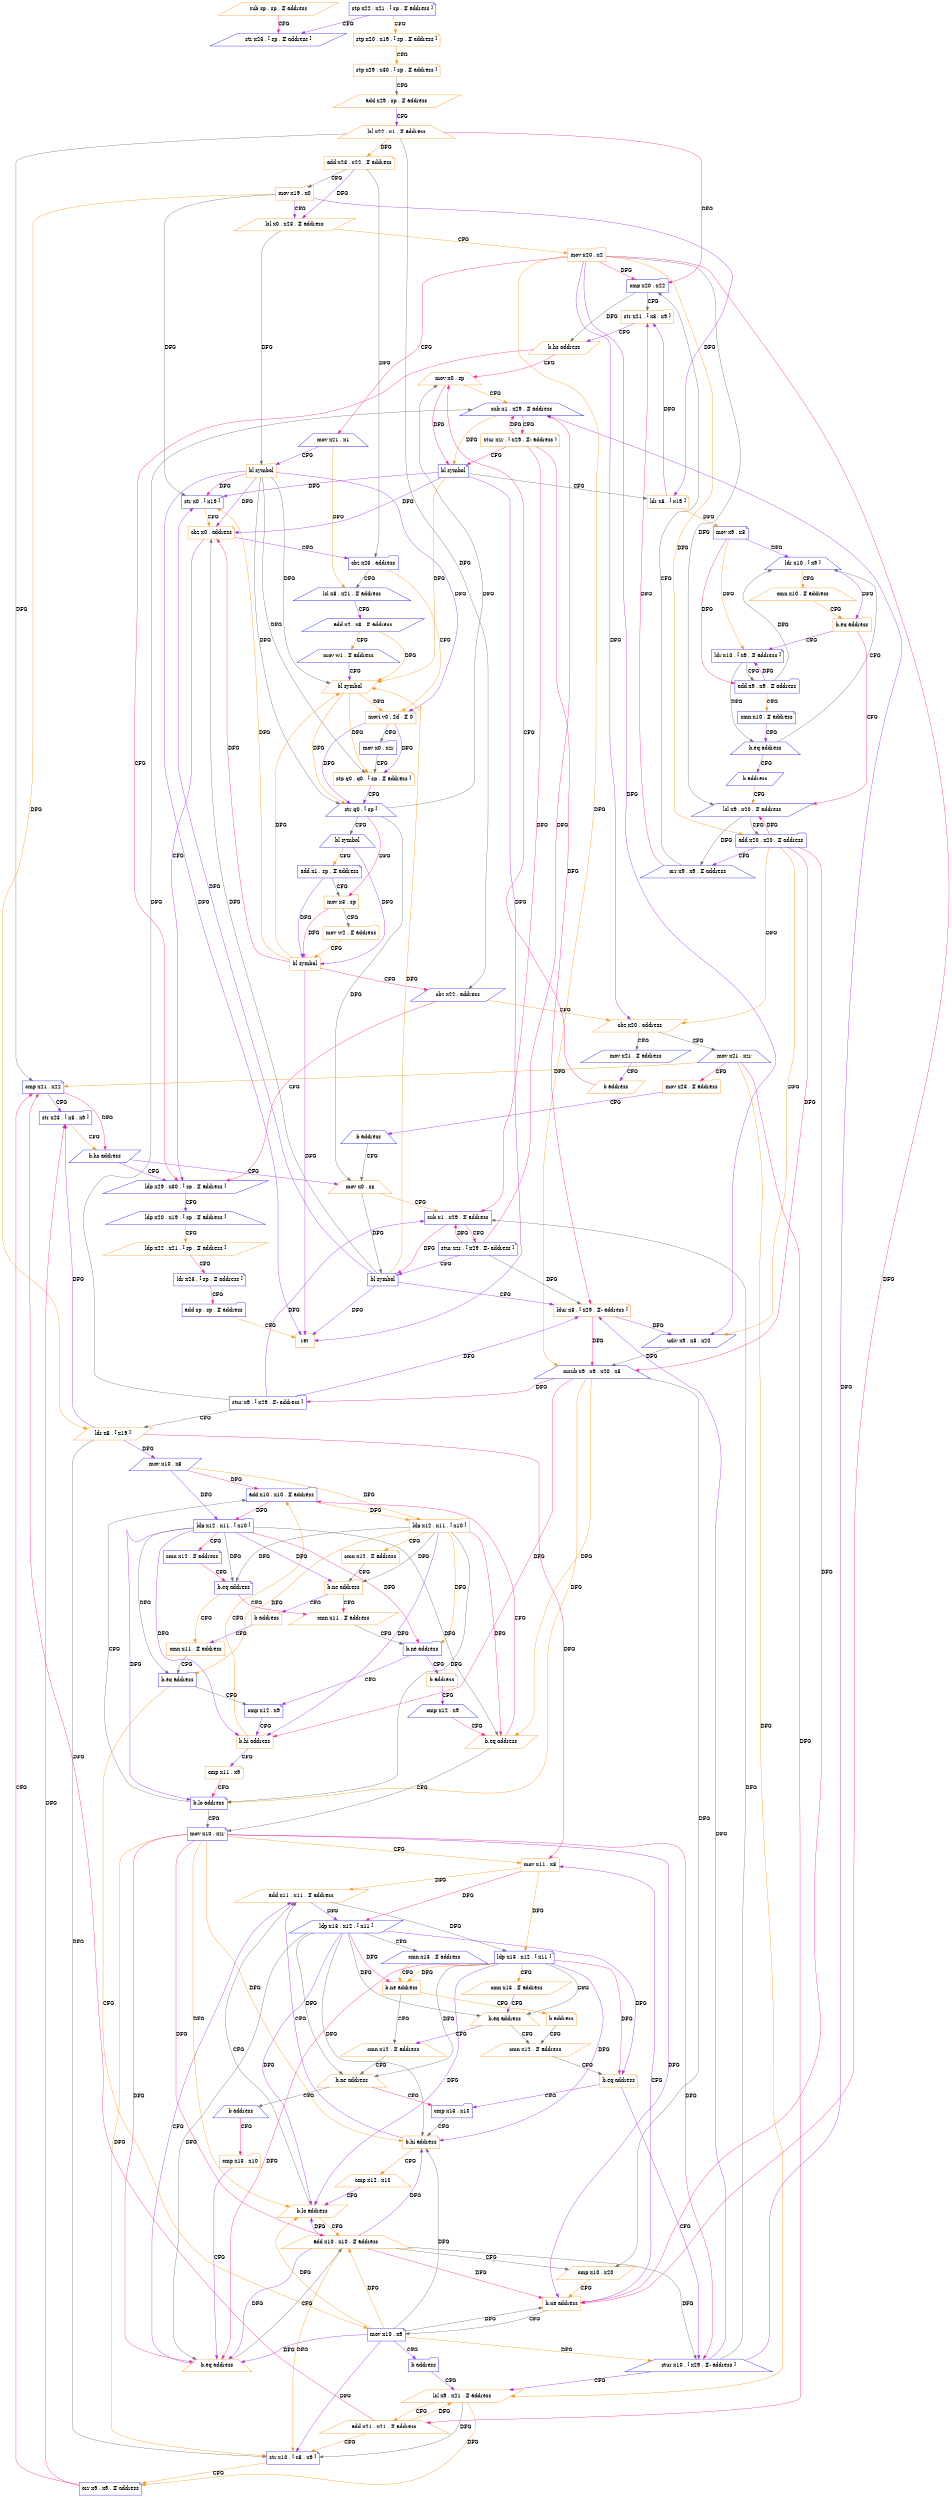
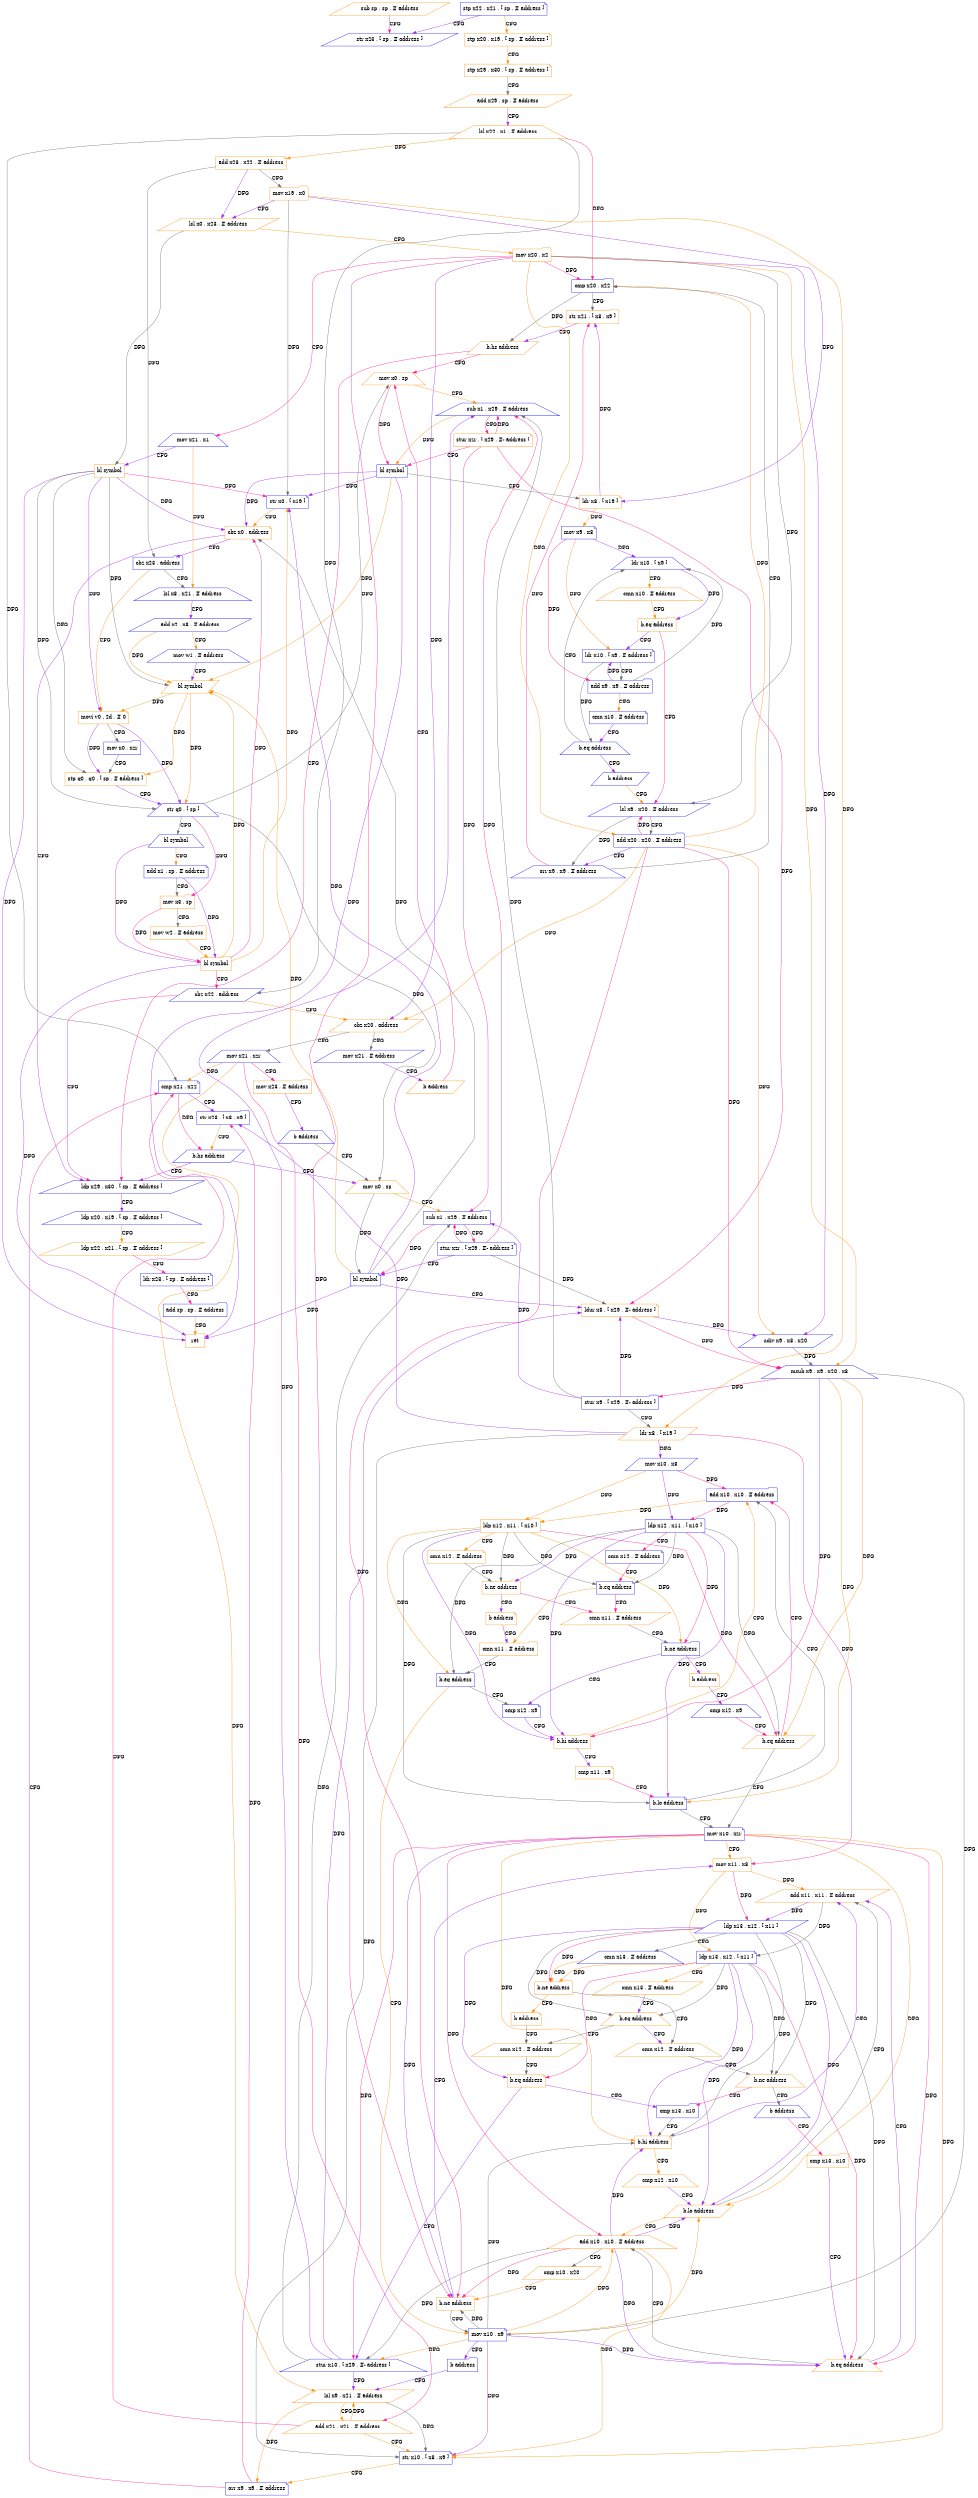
none -> (751, 532)
(699, 1819) -> (964, 1988)
